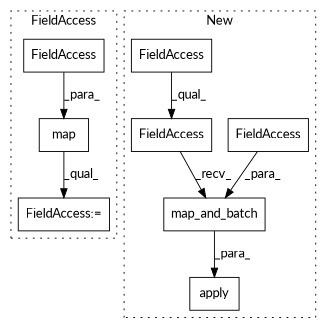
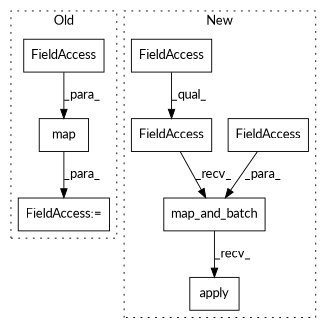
(64, 21) -> (64, 21)
(82, 175) -> (82, 175)
(233, 254) -> (233, 254)
